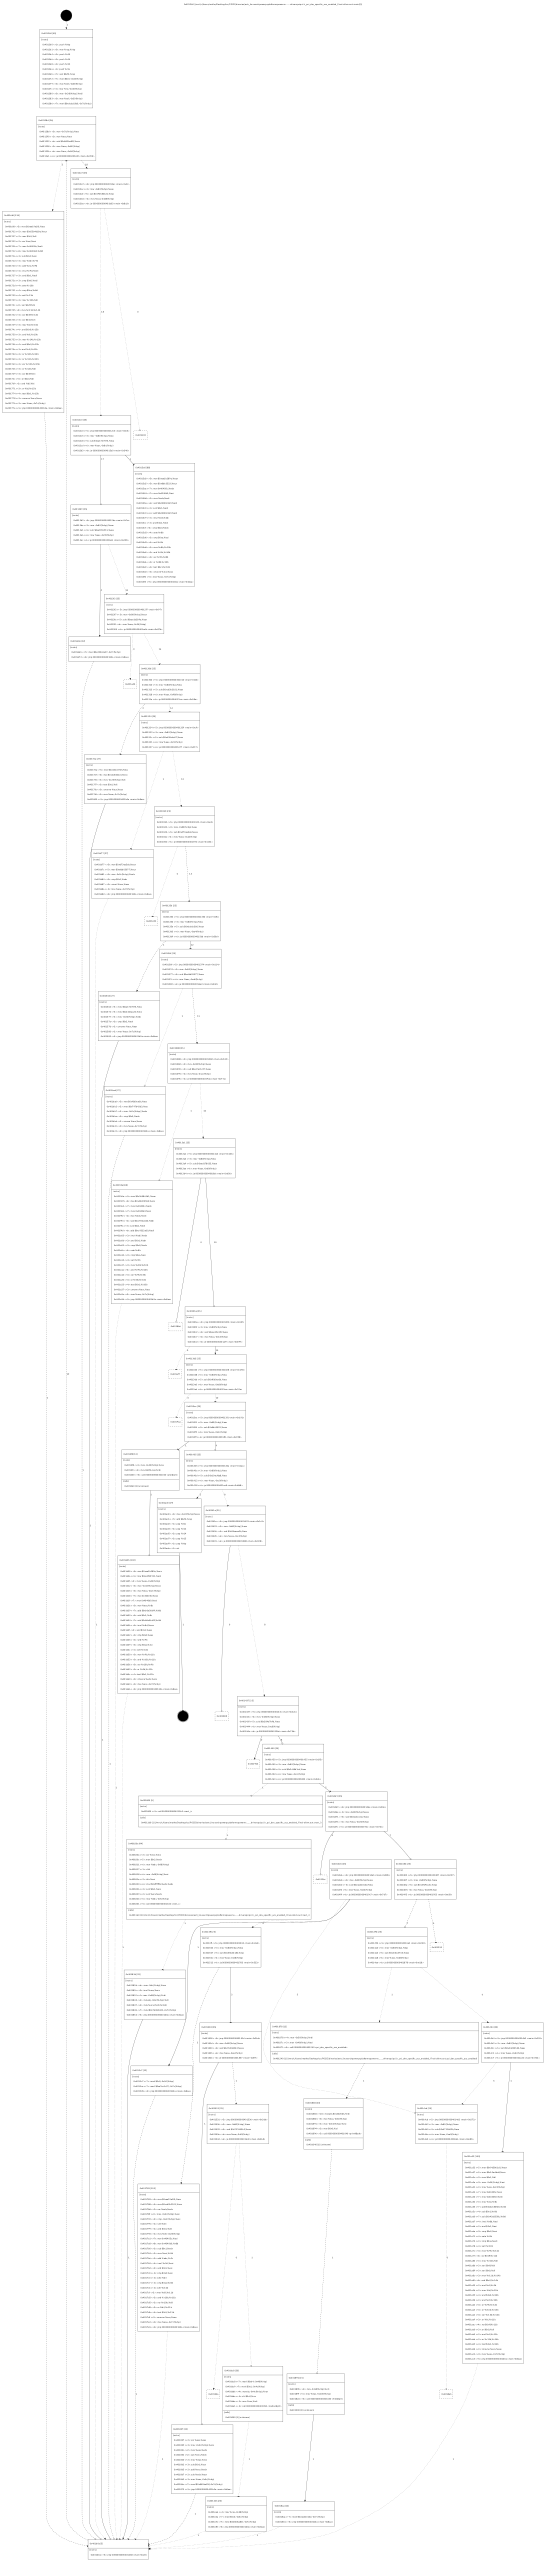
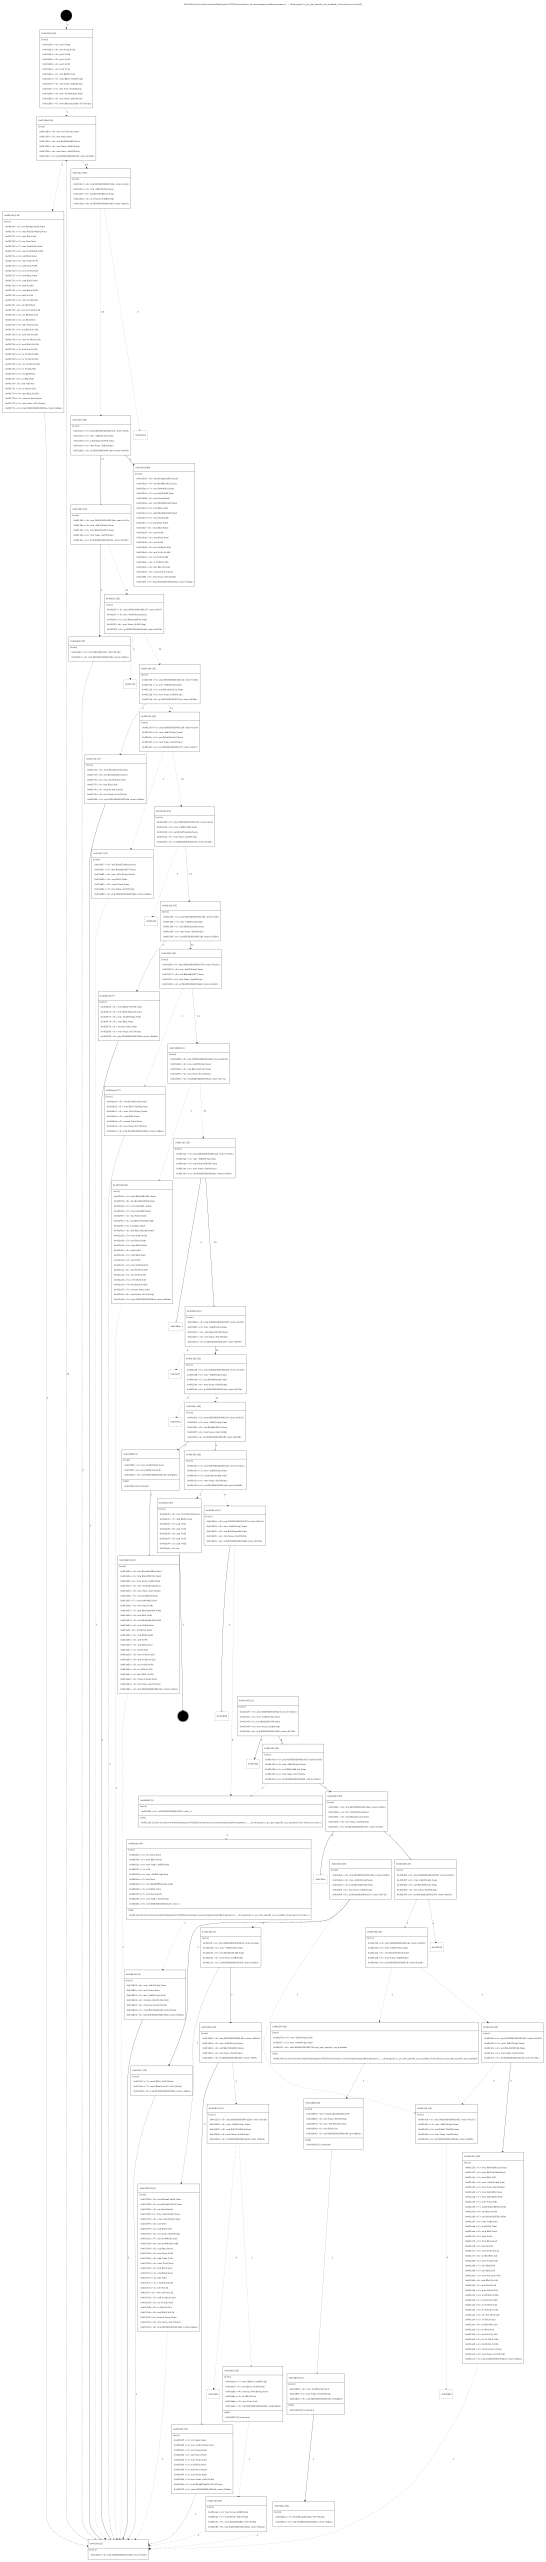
none -> (66, 112)
(251, 1620) -> (233, 1670)
(178, 2540) -> (178, 2540)
